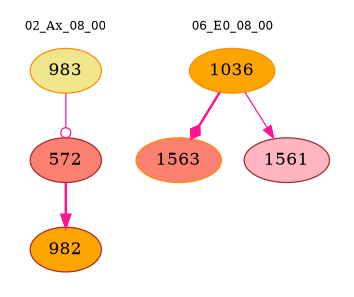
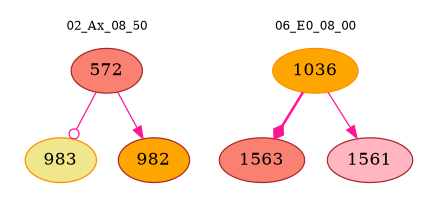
(66, 27) -> (107, 27)
(66, 111) -> (86, 111)
(179, 160) -> (262, 160)
(66, 199) -> (127, 110)
